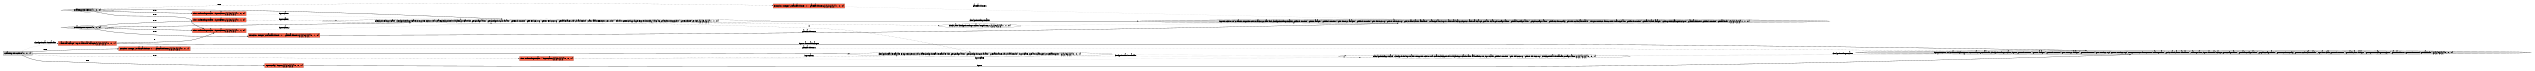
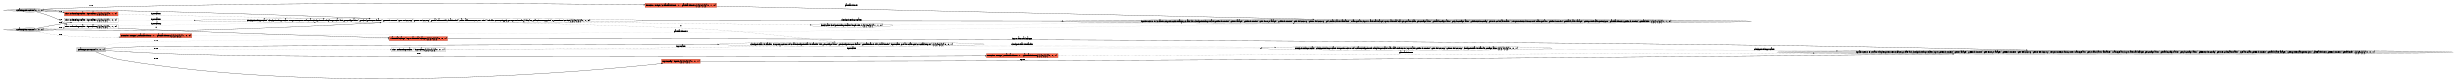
(219, 14) -> (91, 20)
(151, 16) -> (54, 28)
(219, 31) -> (91, 26)
(165, 42) -> (253, 34)
(45, 43) -> (156, 40)
(547, 59) -> (418, 50)
